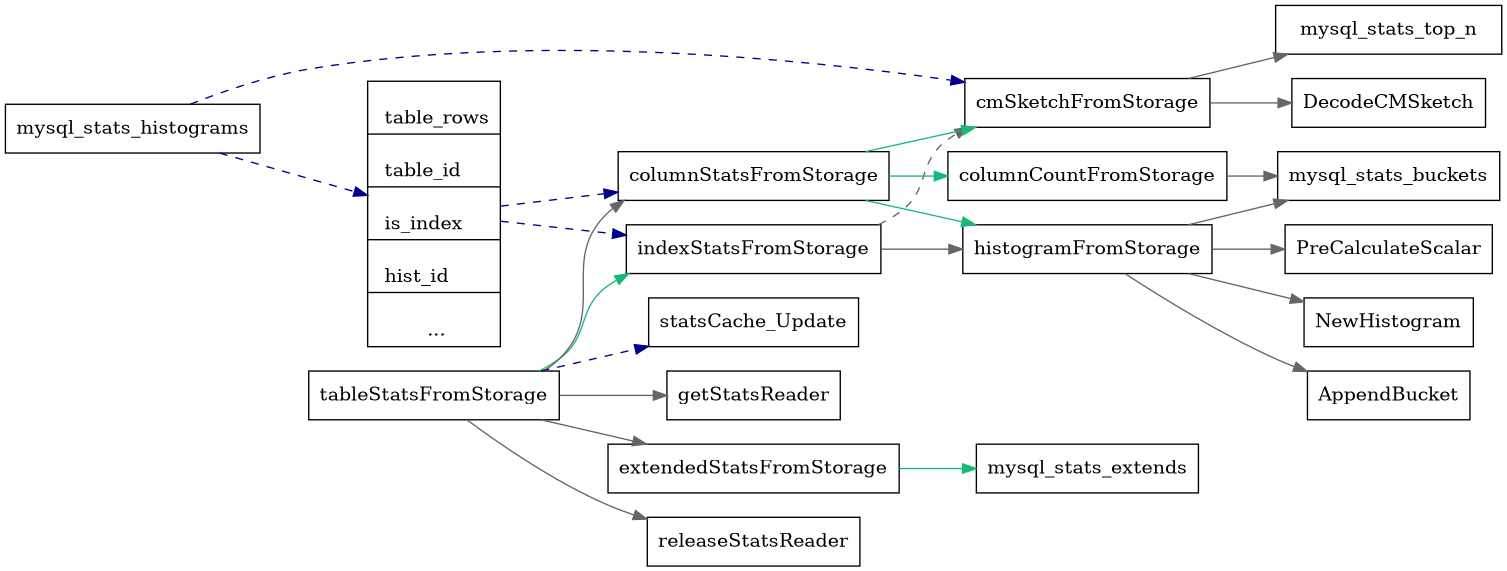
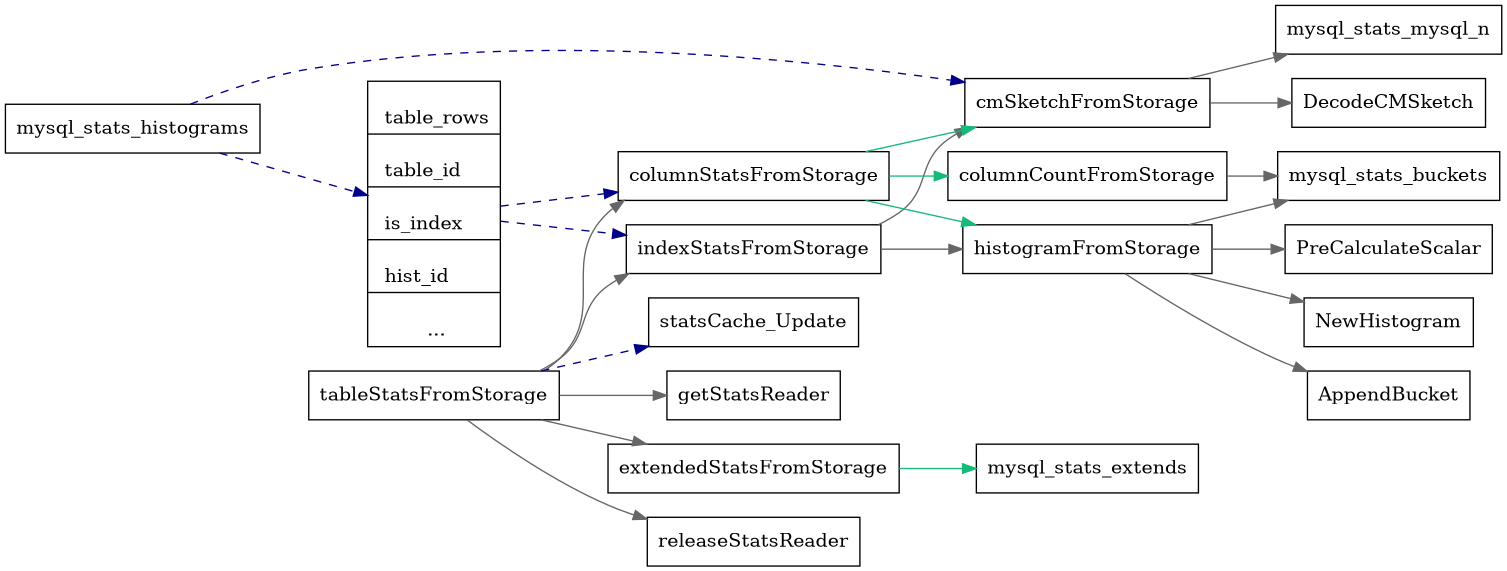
(1389, 30) -> (1389, 30)
(920, 185) -> (920, 185)
(592, 303) -> (592, 303)
